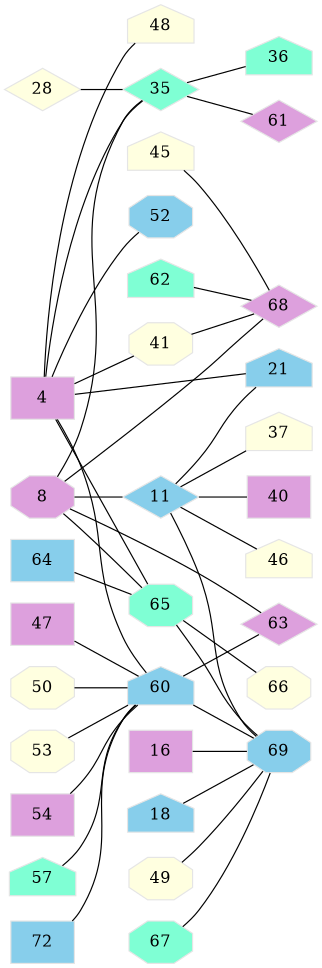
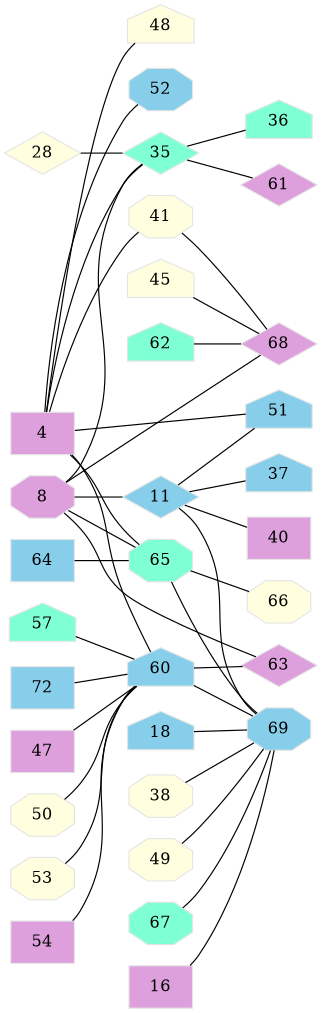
(279, 370) -> (279, 411)
(279, 433) -> (279, 475)
(279, 561) -> none
none -> (161, 796)
